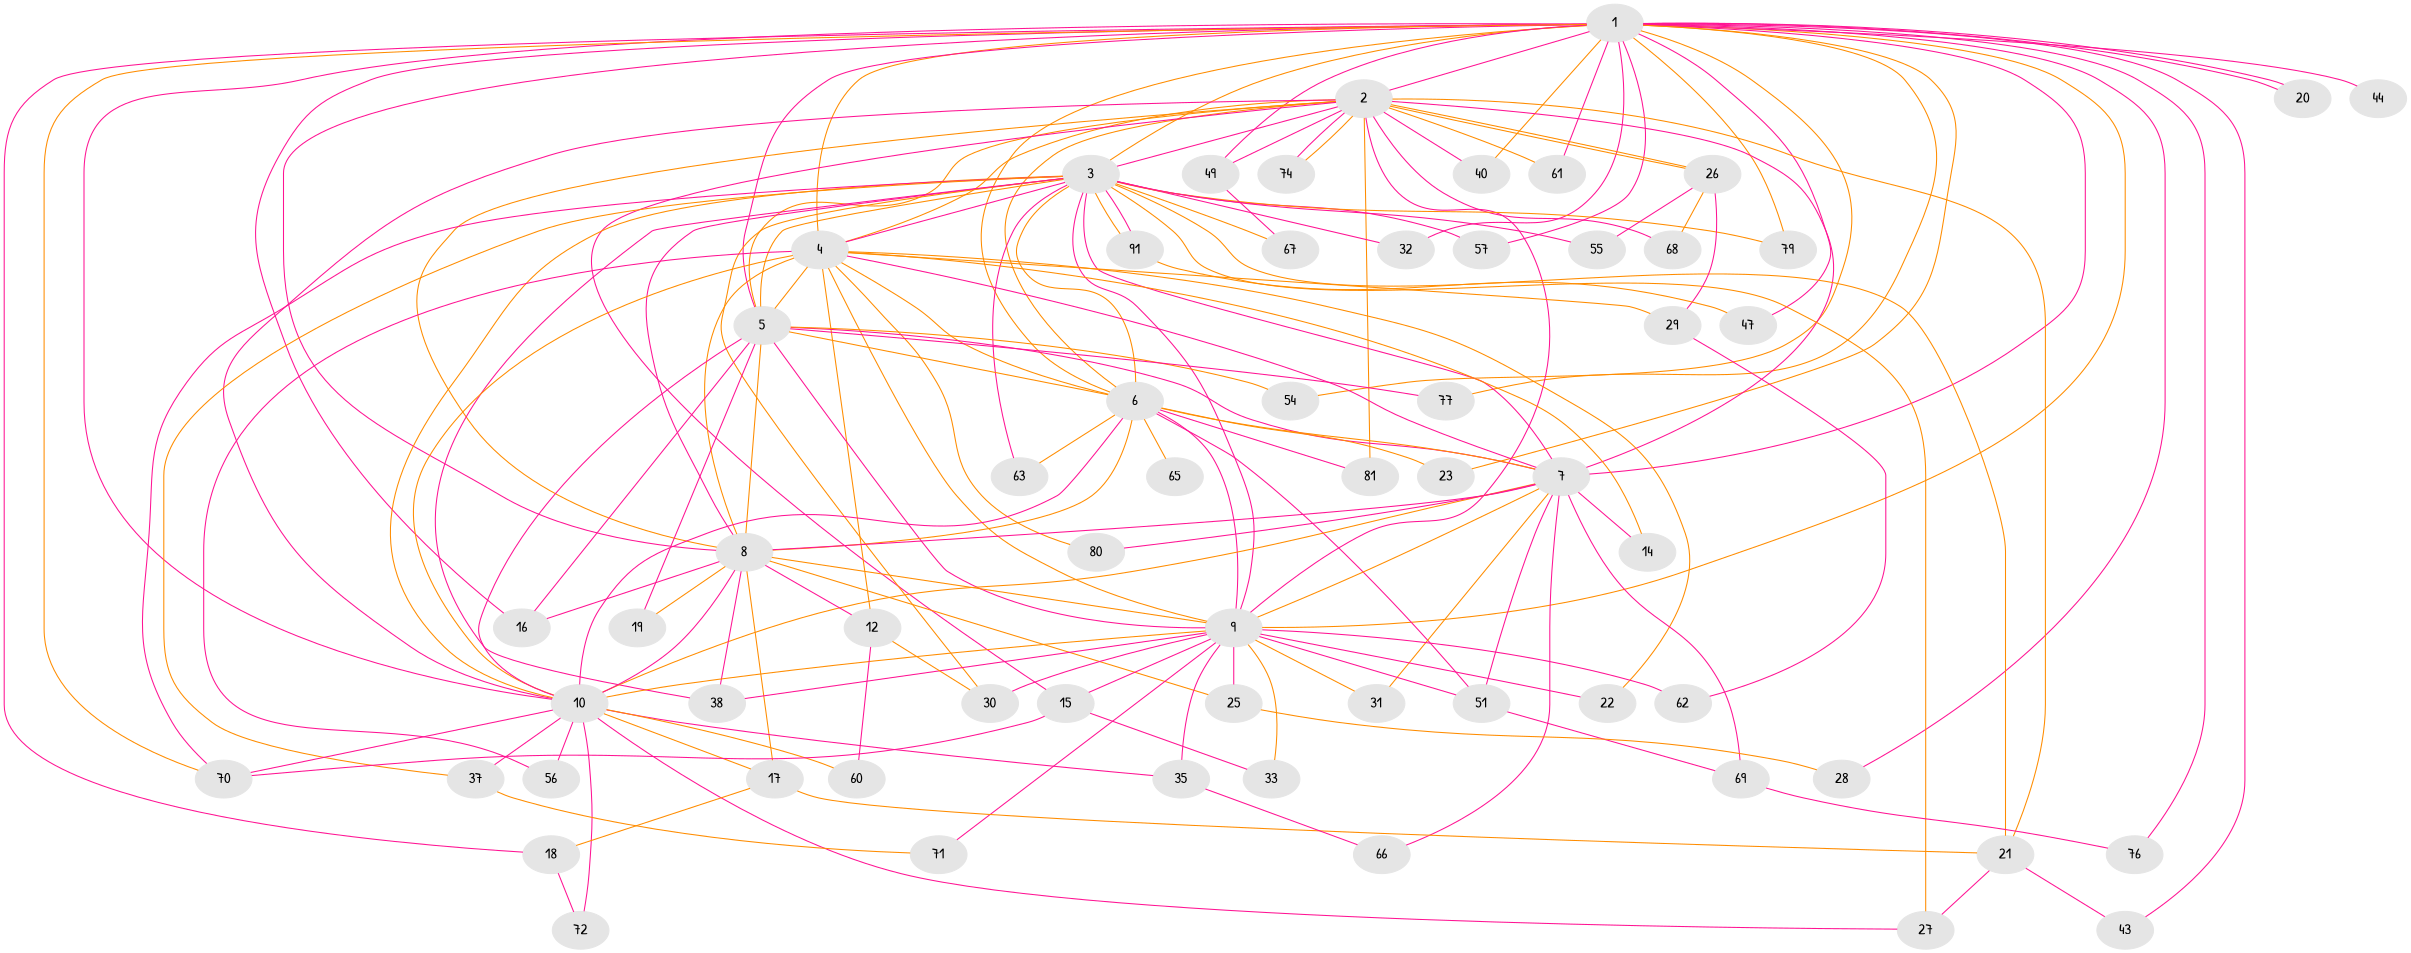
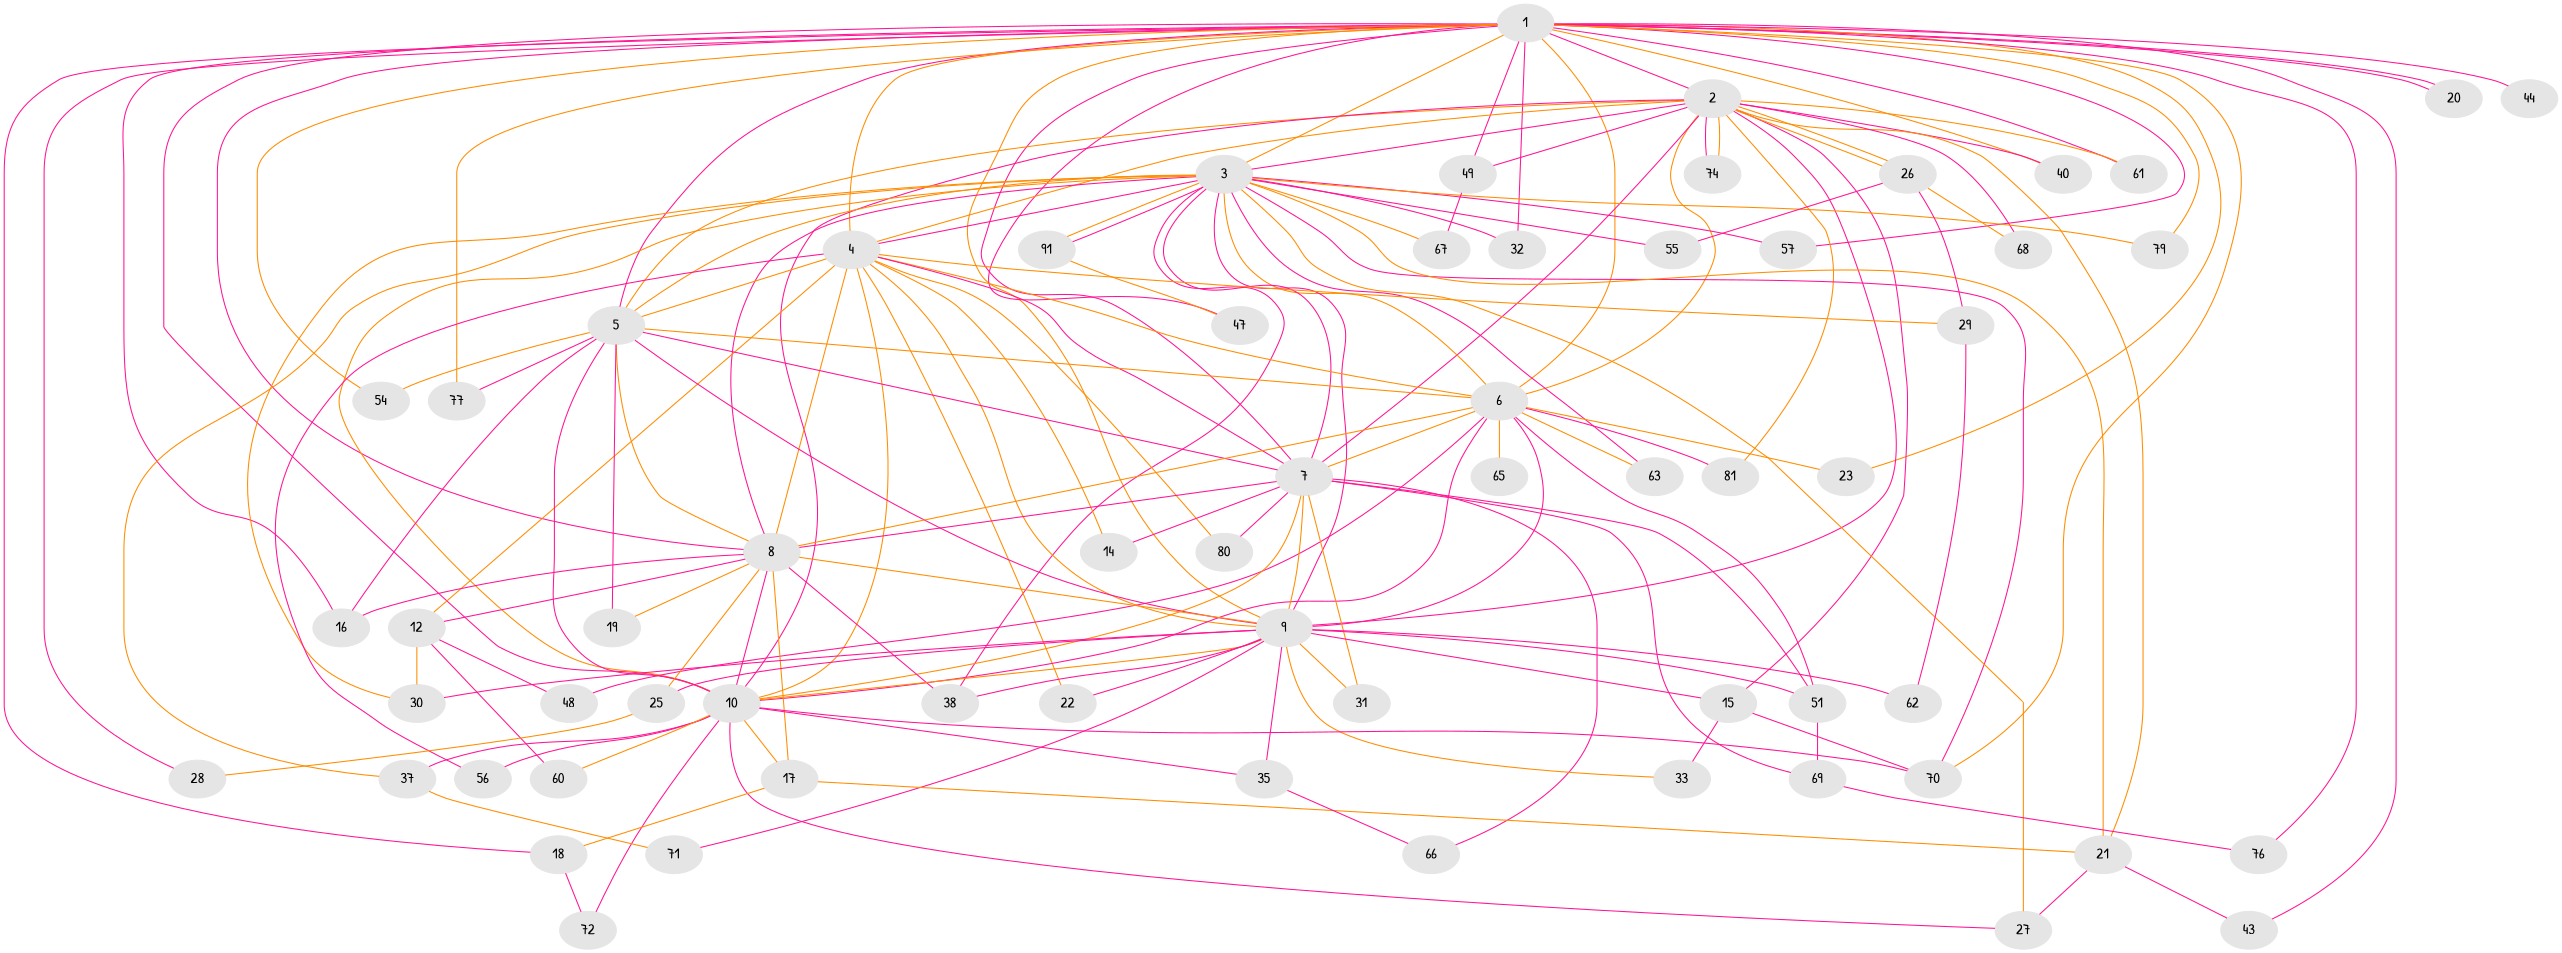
(643, 175) -> none
none -> (569, 703)
